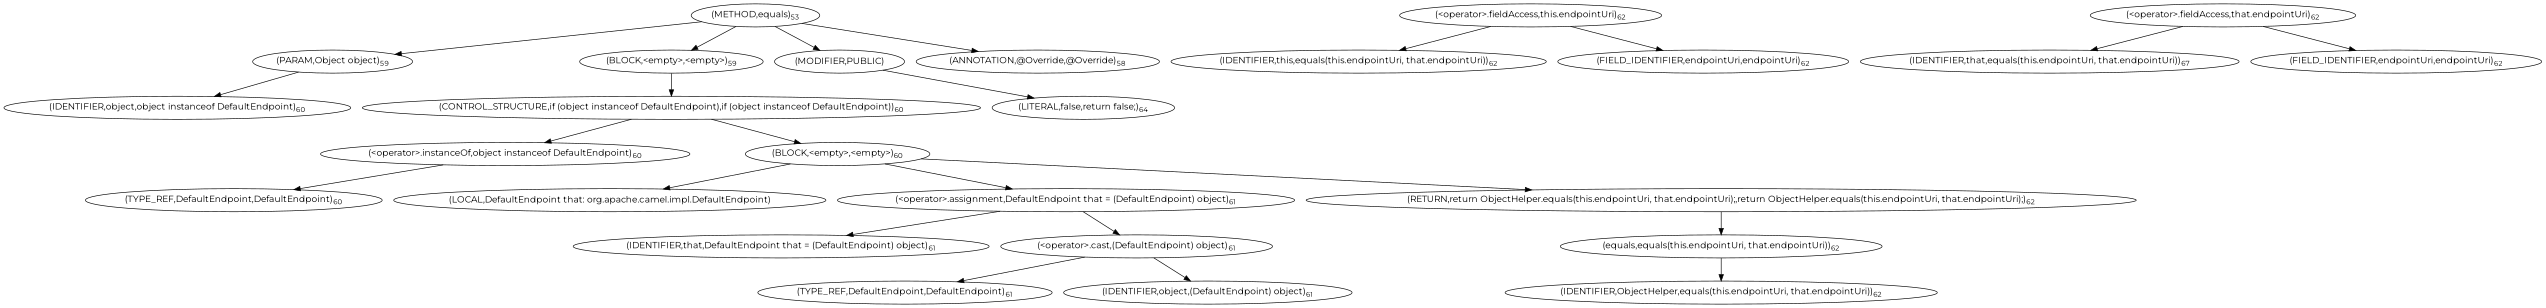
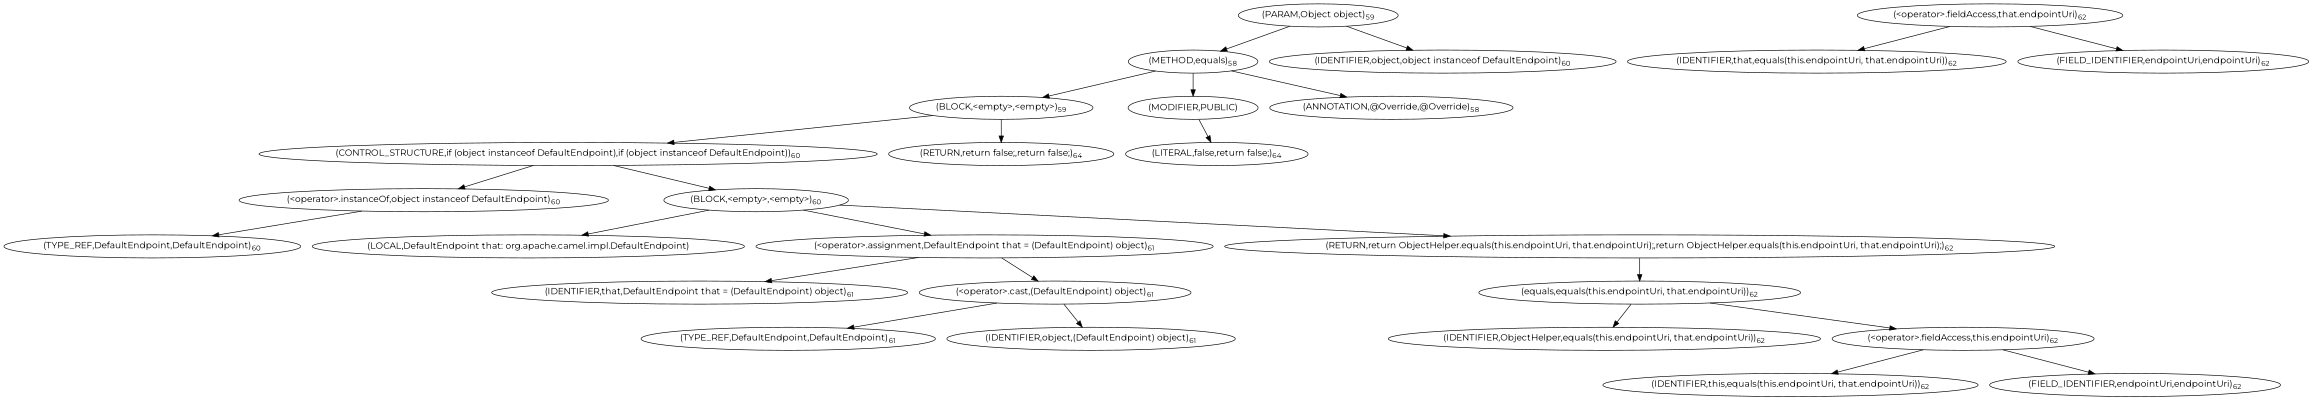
(795, 14) -> (1233, 61)
(552, 38) -> (1258, 38)
(2186, 61) -> (1953, 61)
none -> (1001, 154)
none -> (1800, 315)
